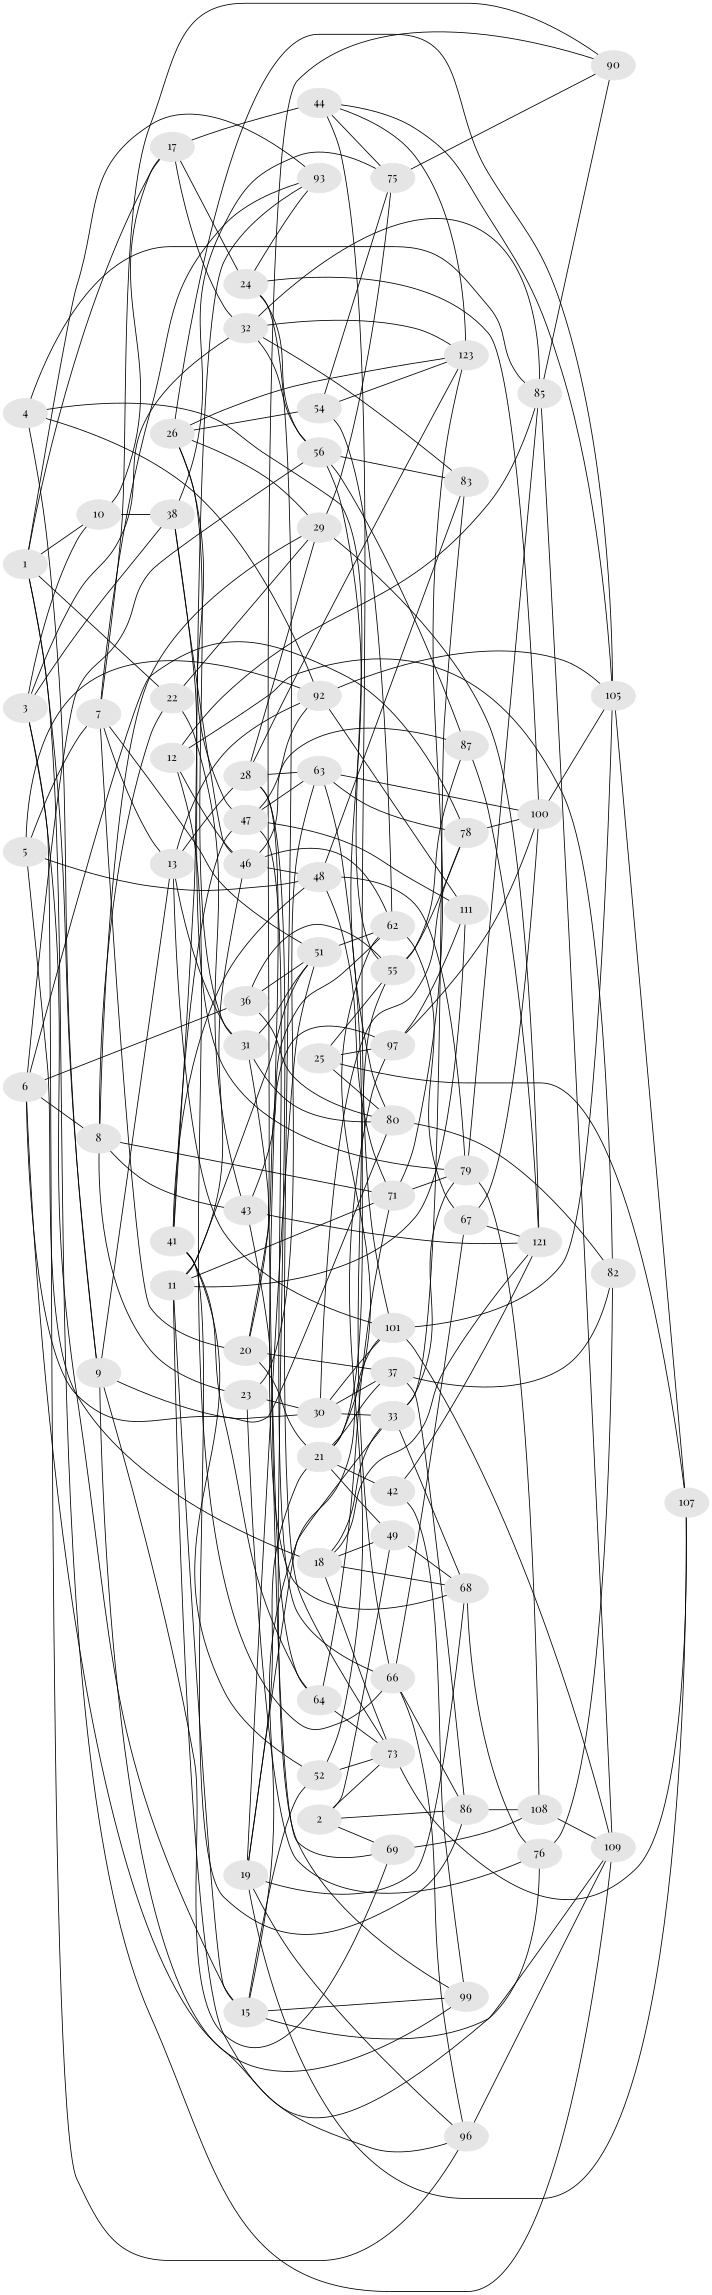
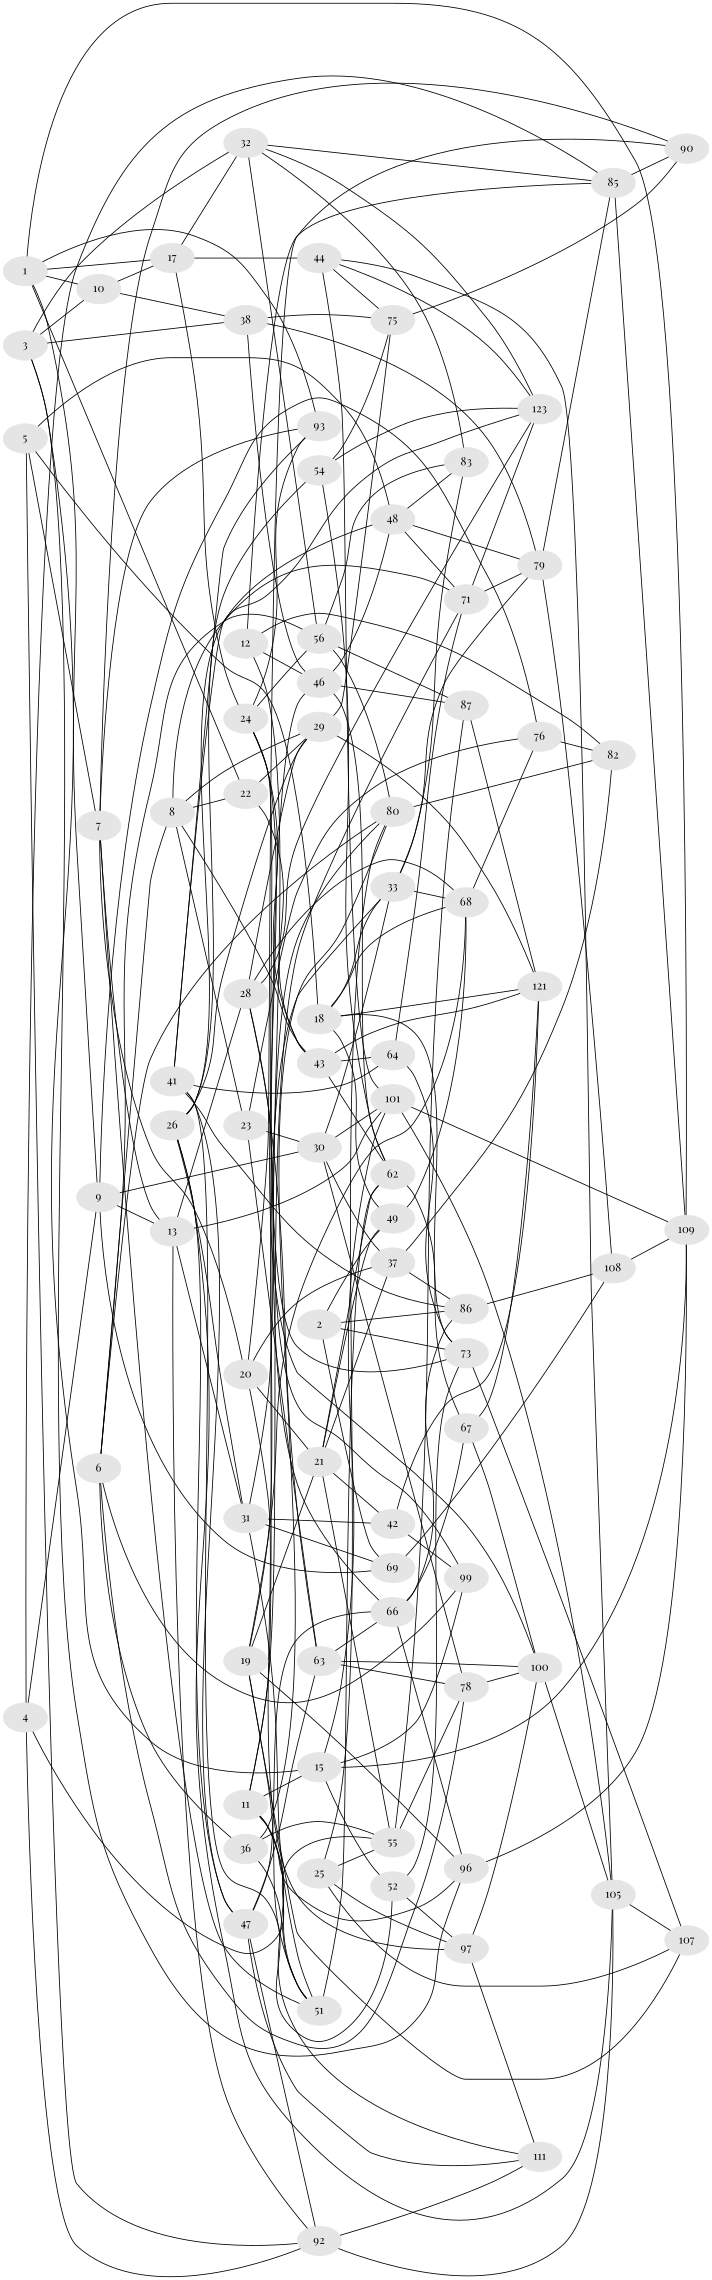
none -> (276, 894)
none -> (322, 1521)
